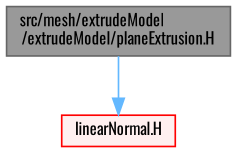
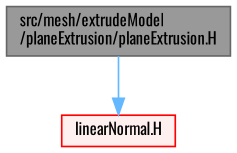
(118, 31) -> (118, 31)
